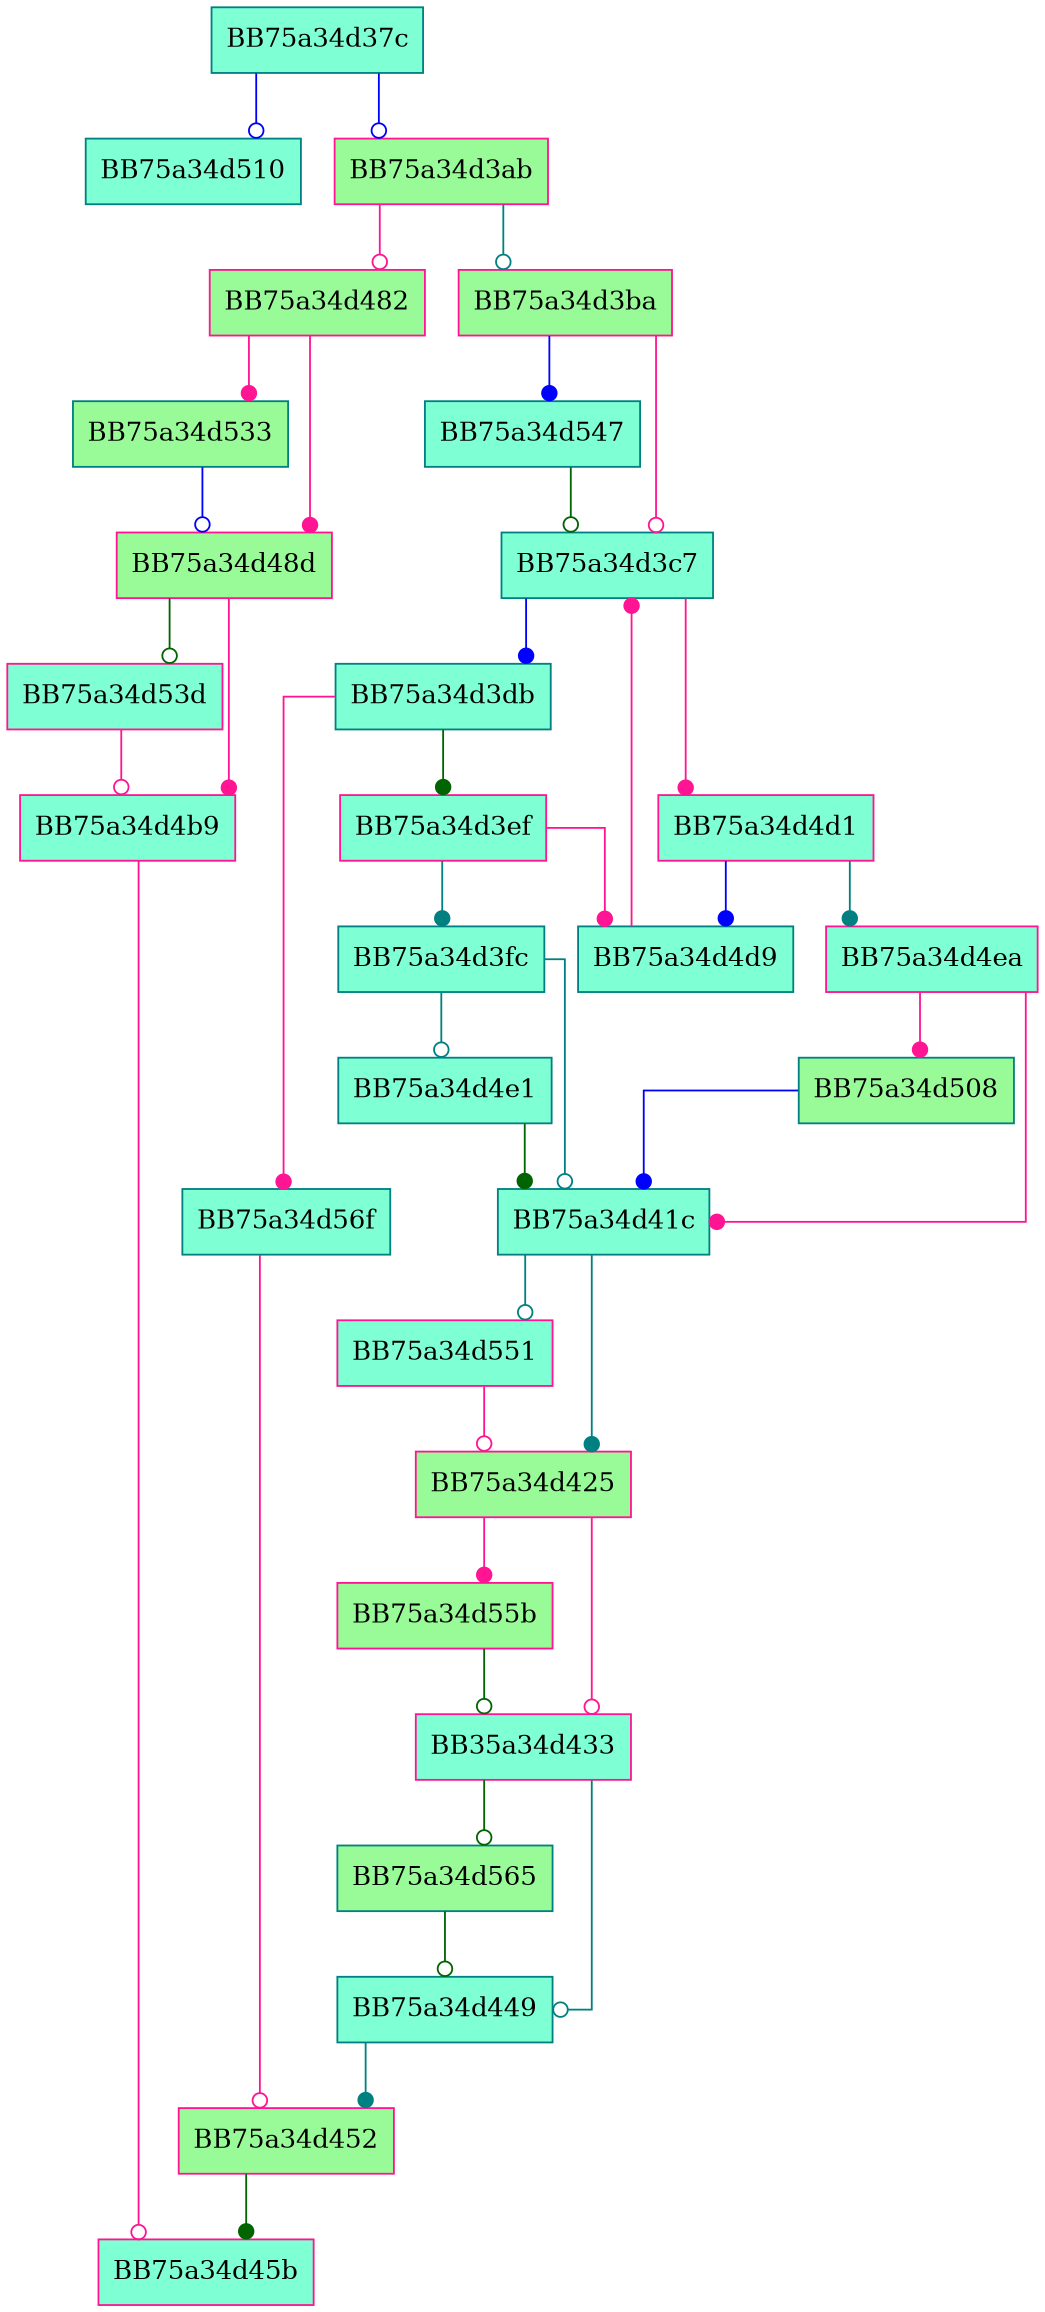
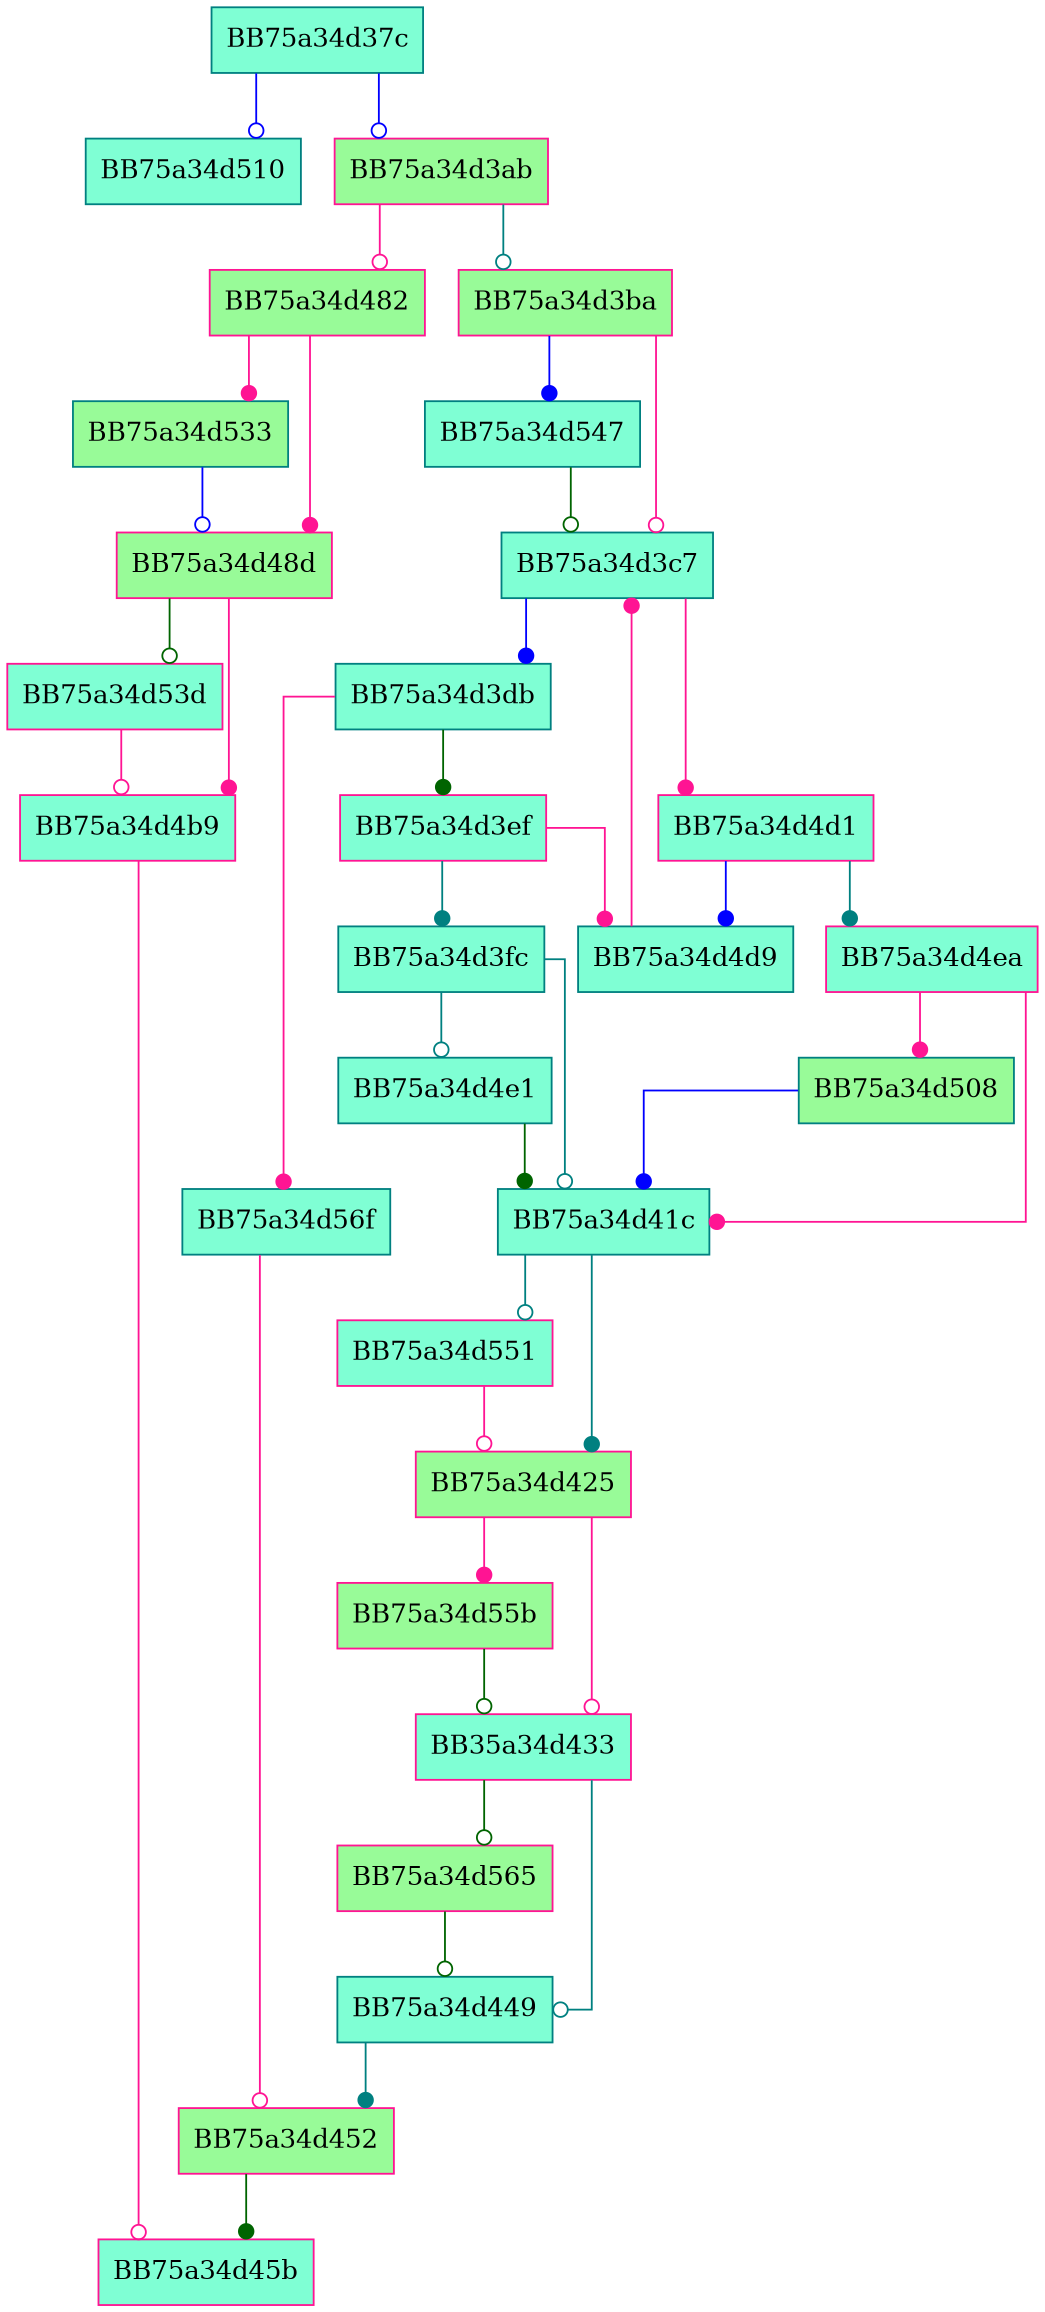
(445, 1878) -> (445, 1878)
